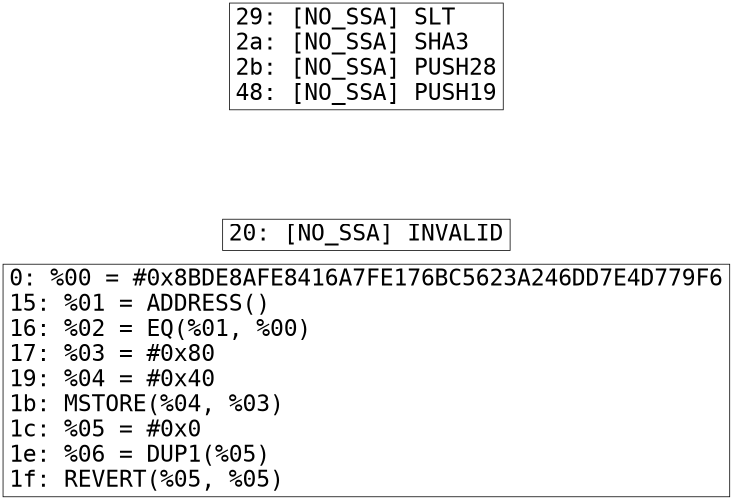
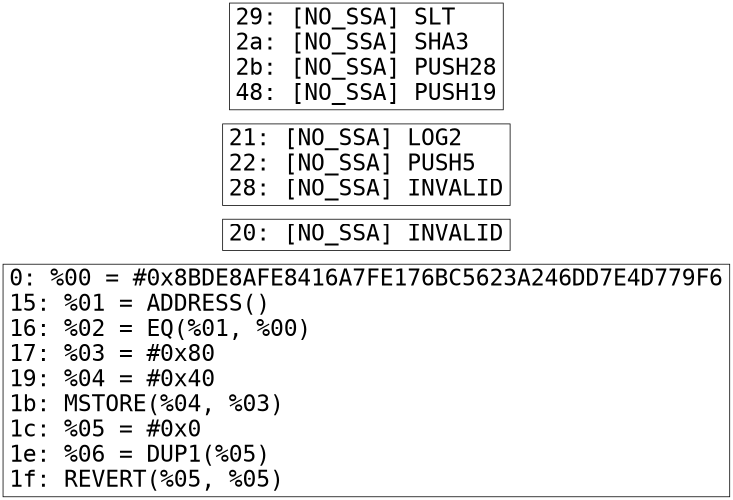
none -> (366, 165)
